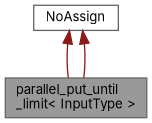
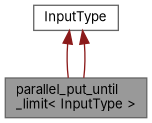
(76, 18) -> (76, 18)
